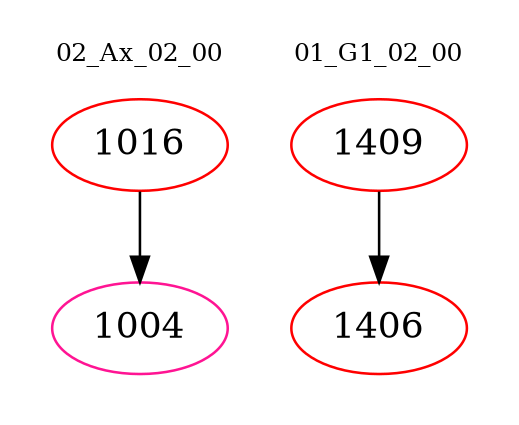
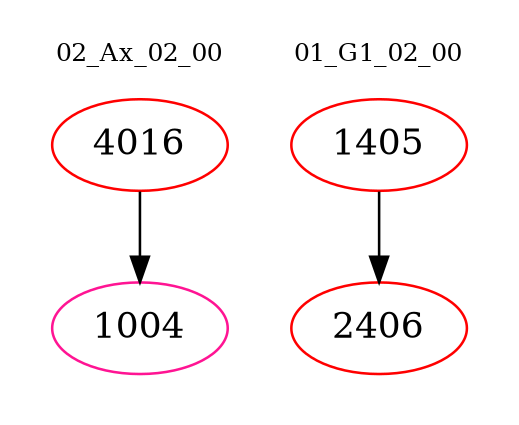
(140, 145) -> (140, 145)
(379, 145) -> (379, 145)
(379, 328) -> (379, 328)
